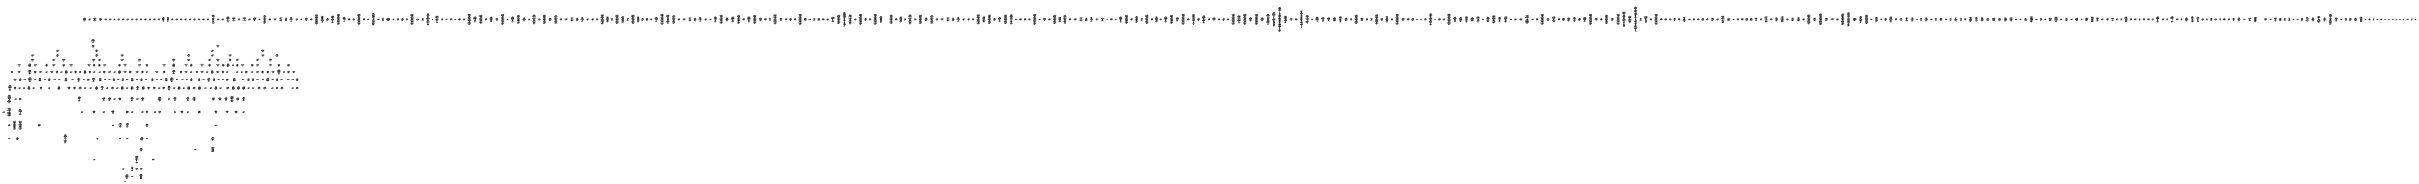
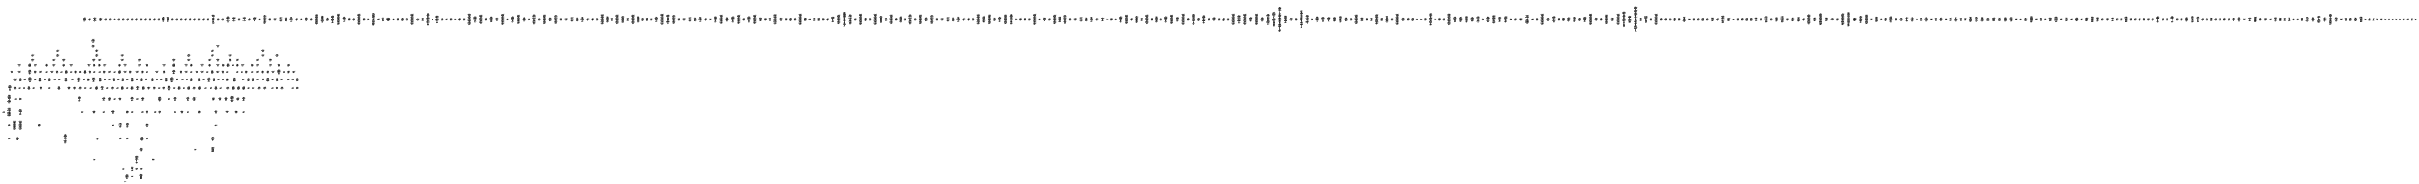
none -> (886, 19)
none -> (2260, 19)
